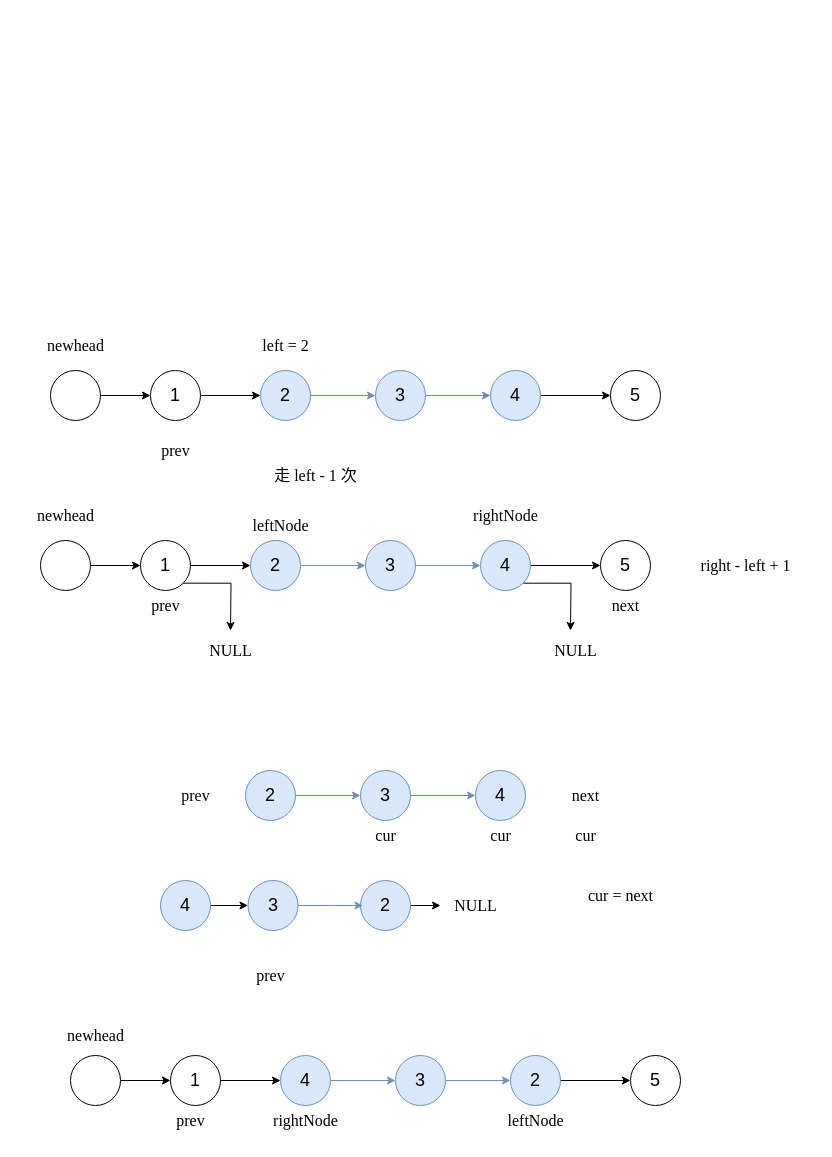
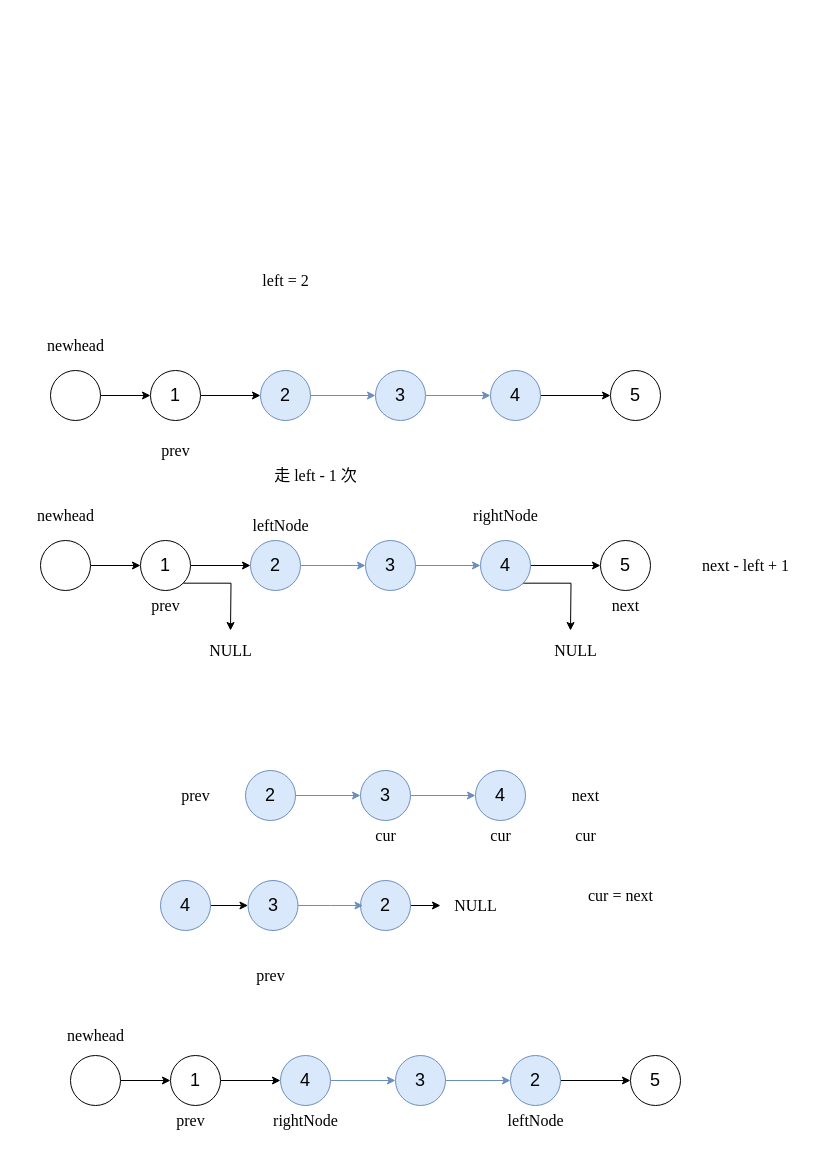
(286, 346) -> (286, 281)
(746, 566) -> (746, 566)
